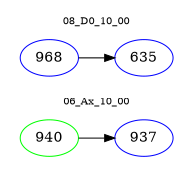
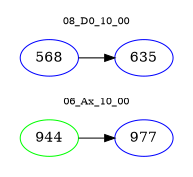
(49, 58) -> (49, 58)
(49, 138) -> (49, 138)
(144, 138) -> (144, 138)
